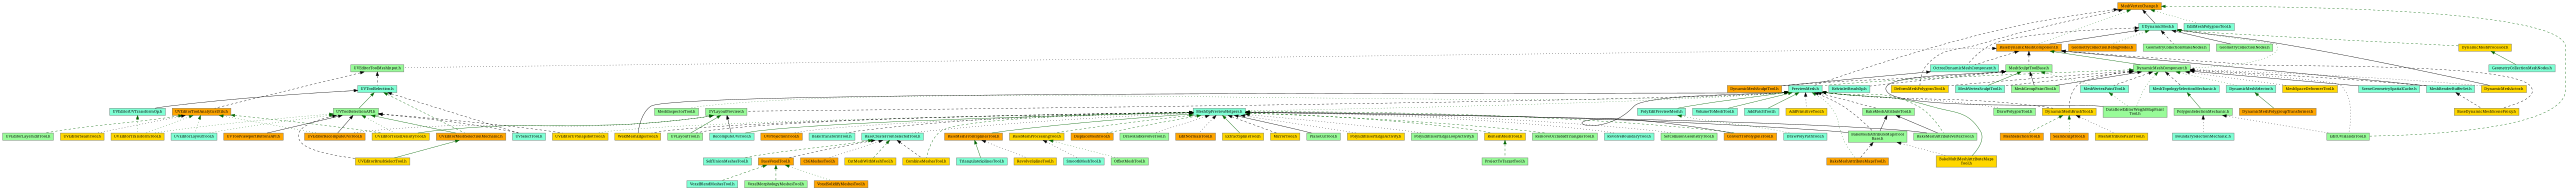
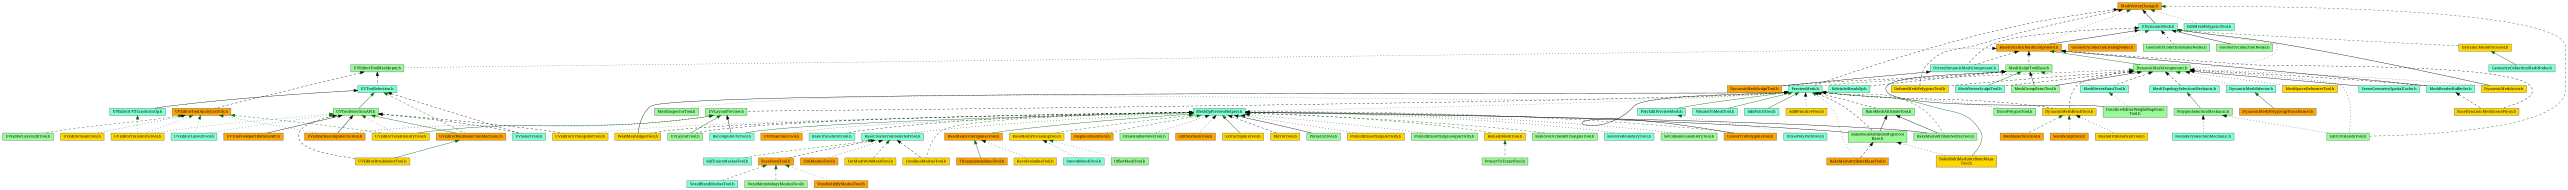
(2144, 89) -> none
(982, 161) -> (982, 161)
